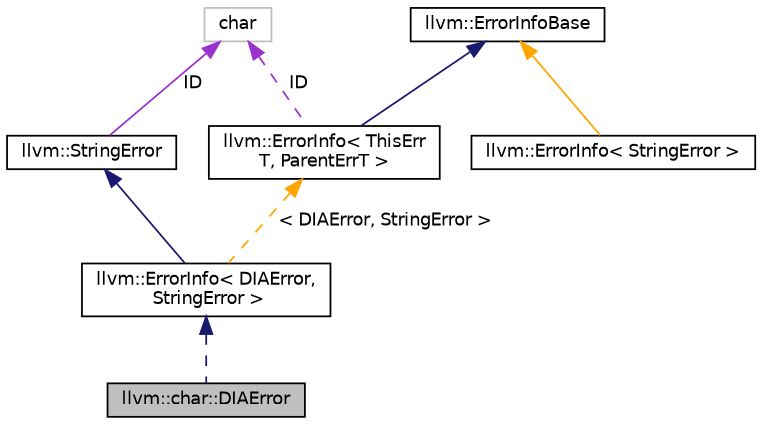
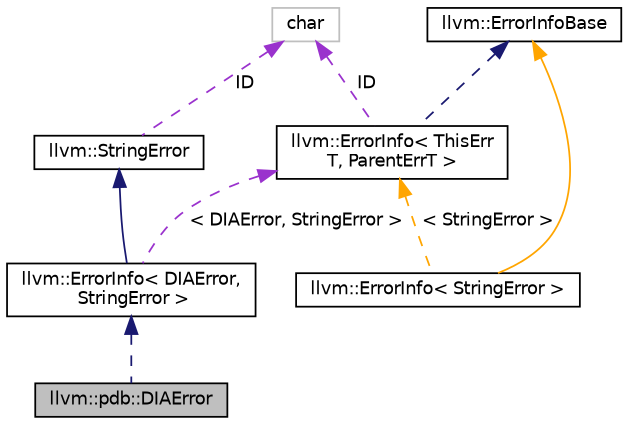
(415, 89) -> (457, 90)
(158, 94) -> (205, 93)
(259, 228) -> (191, 207)
none -> (418, 235)
(206, 400) -> (131, 400)
